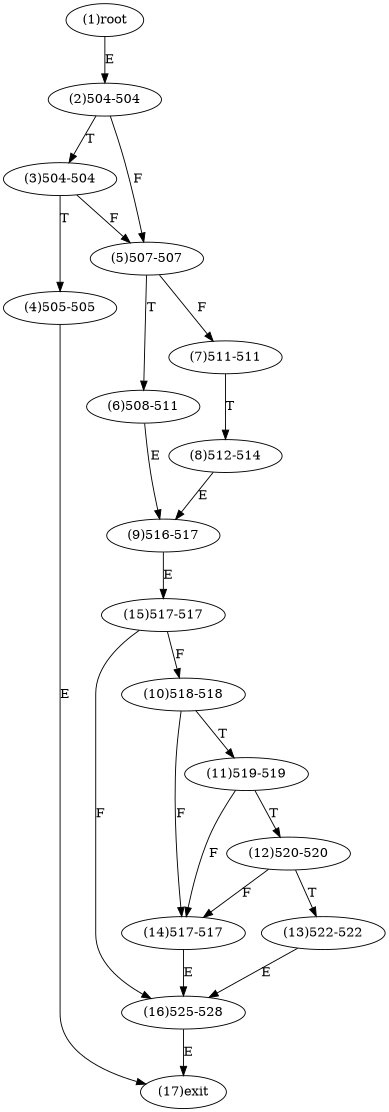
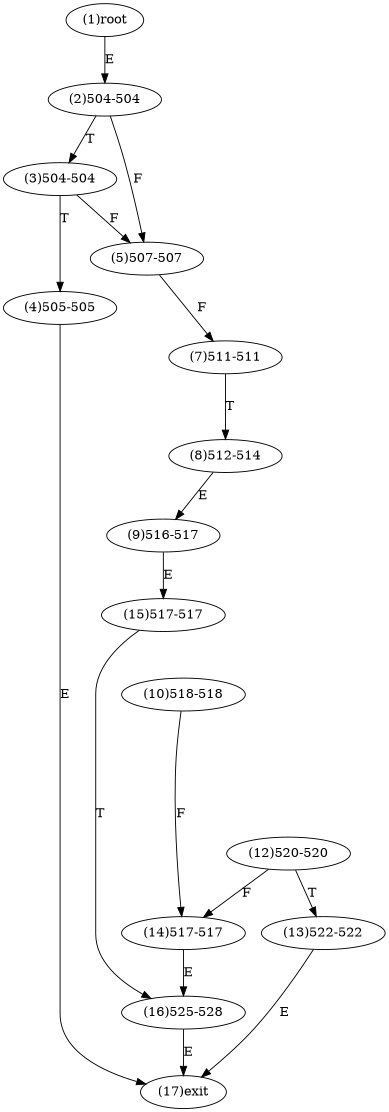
(143, 407) -> none
(172, 650) -> none
(247, 774) -> none
(100, 814) -> (100, 814)
(257, 971) -> (266, 1015)
